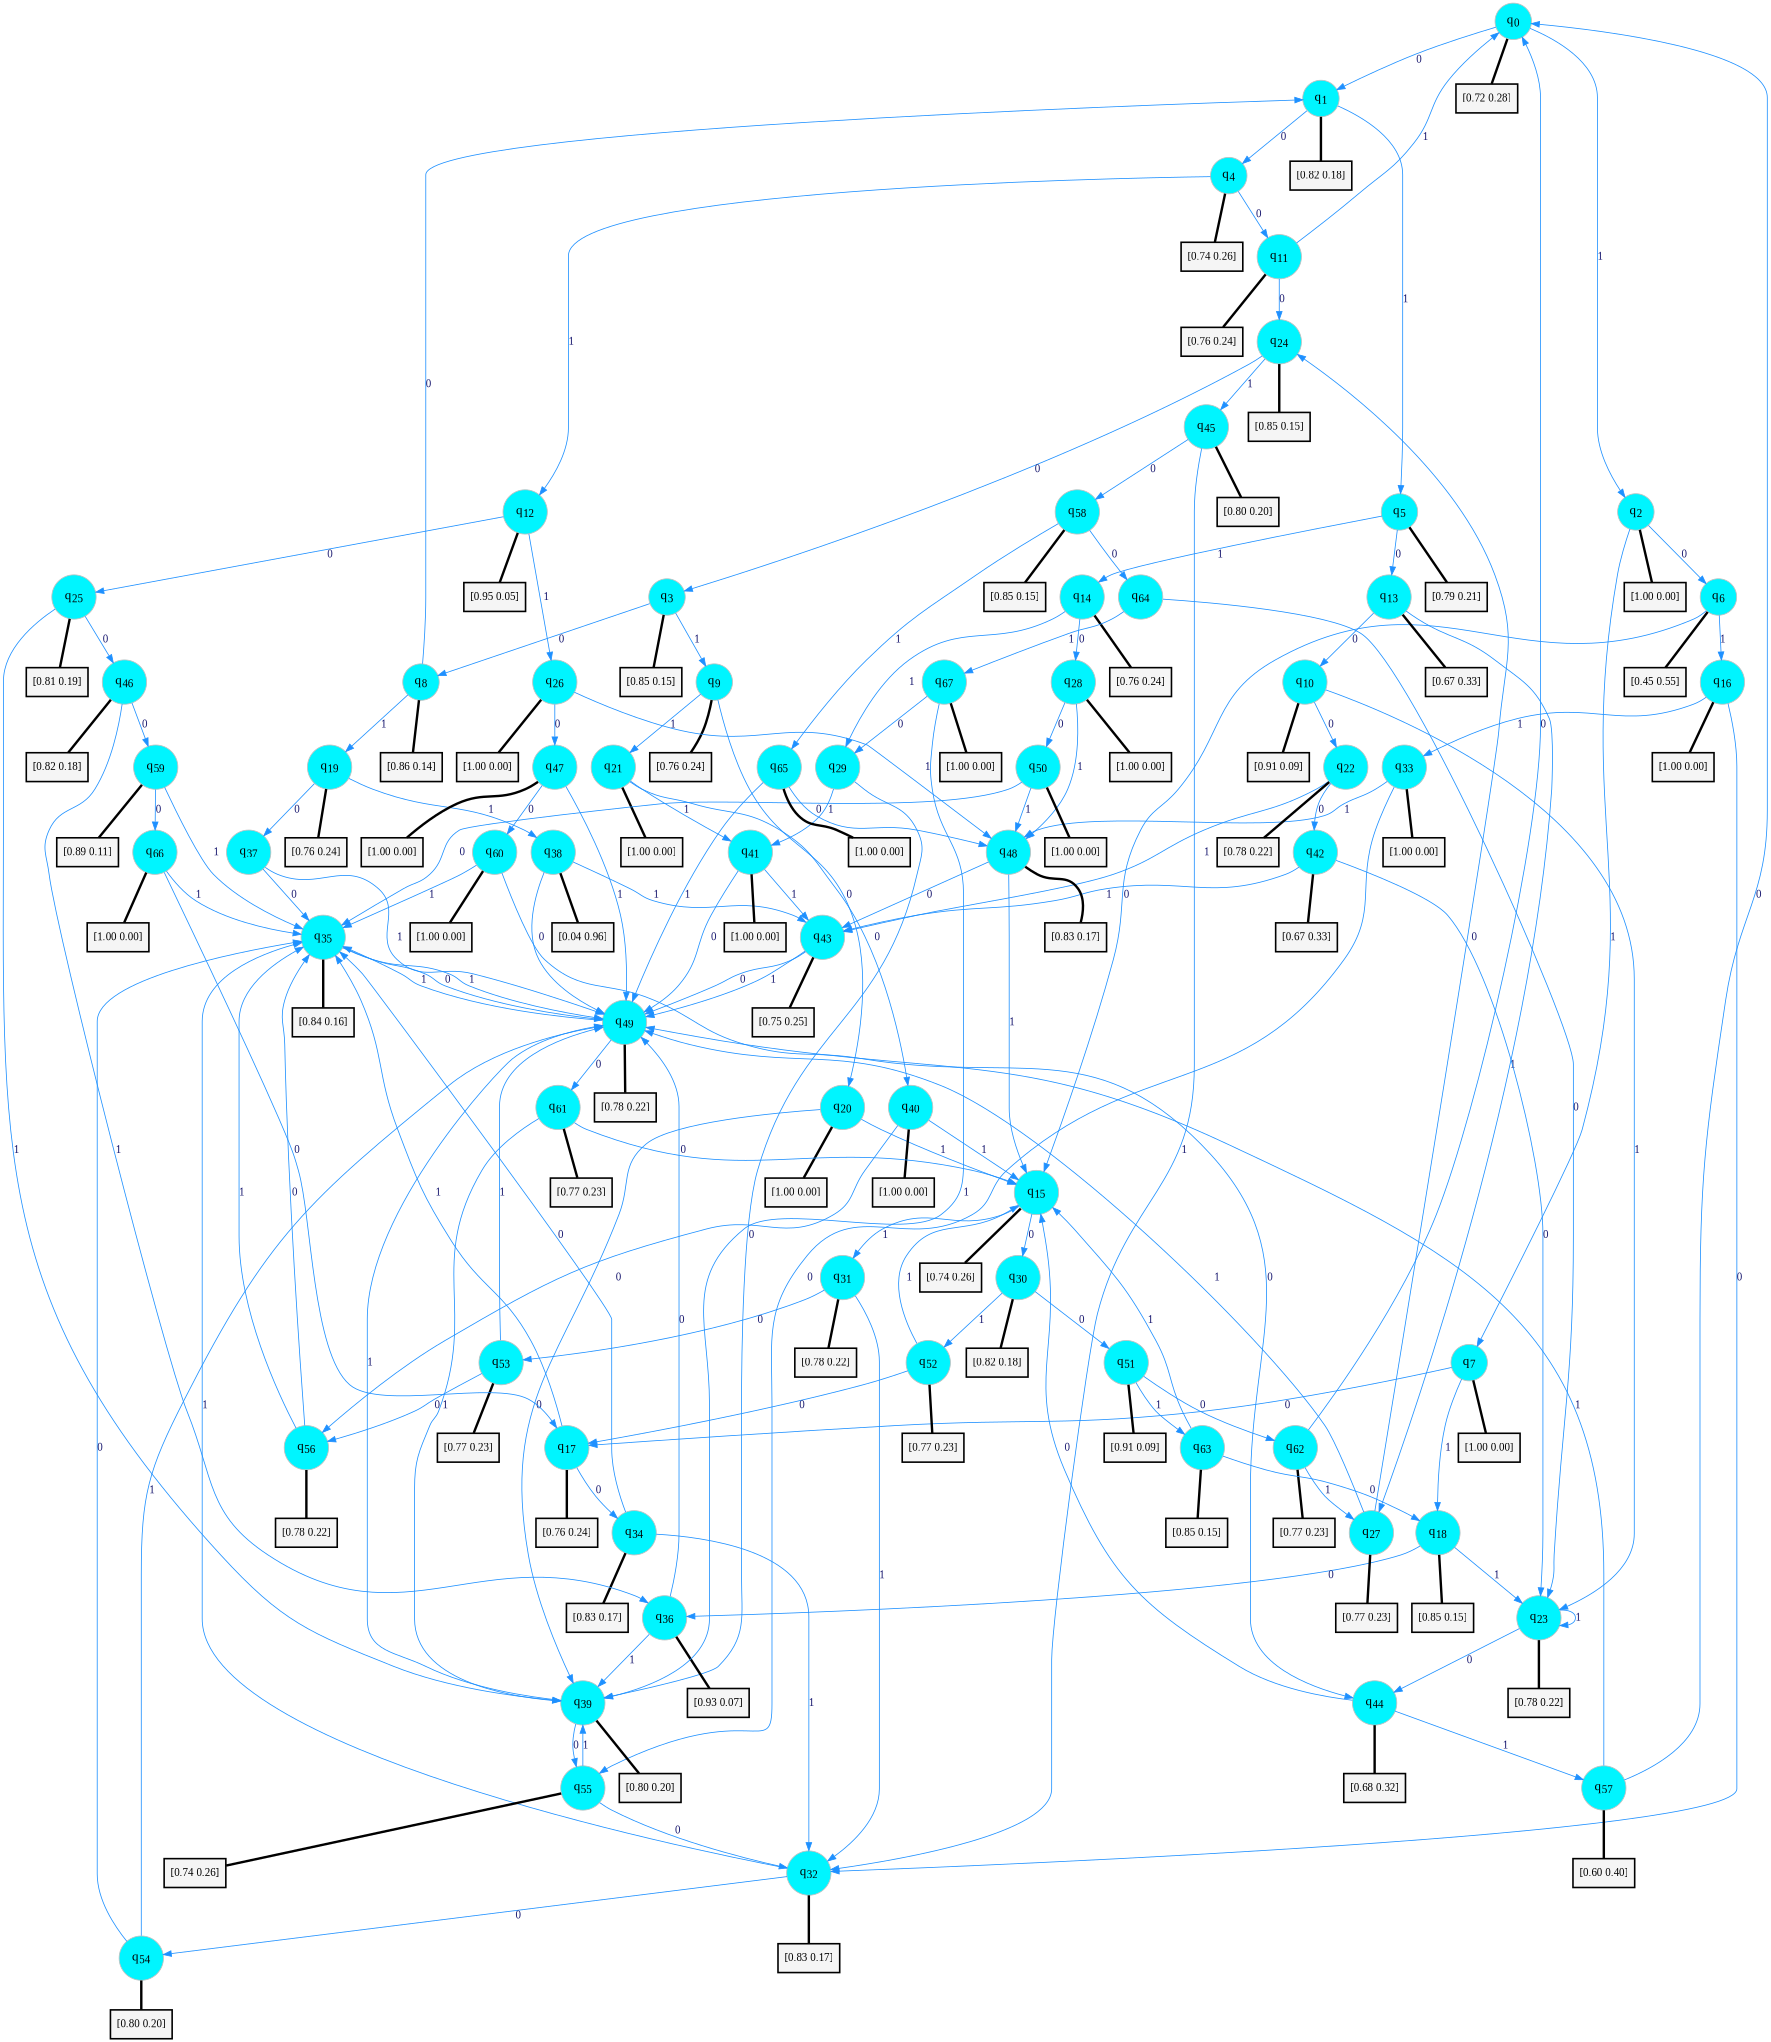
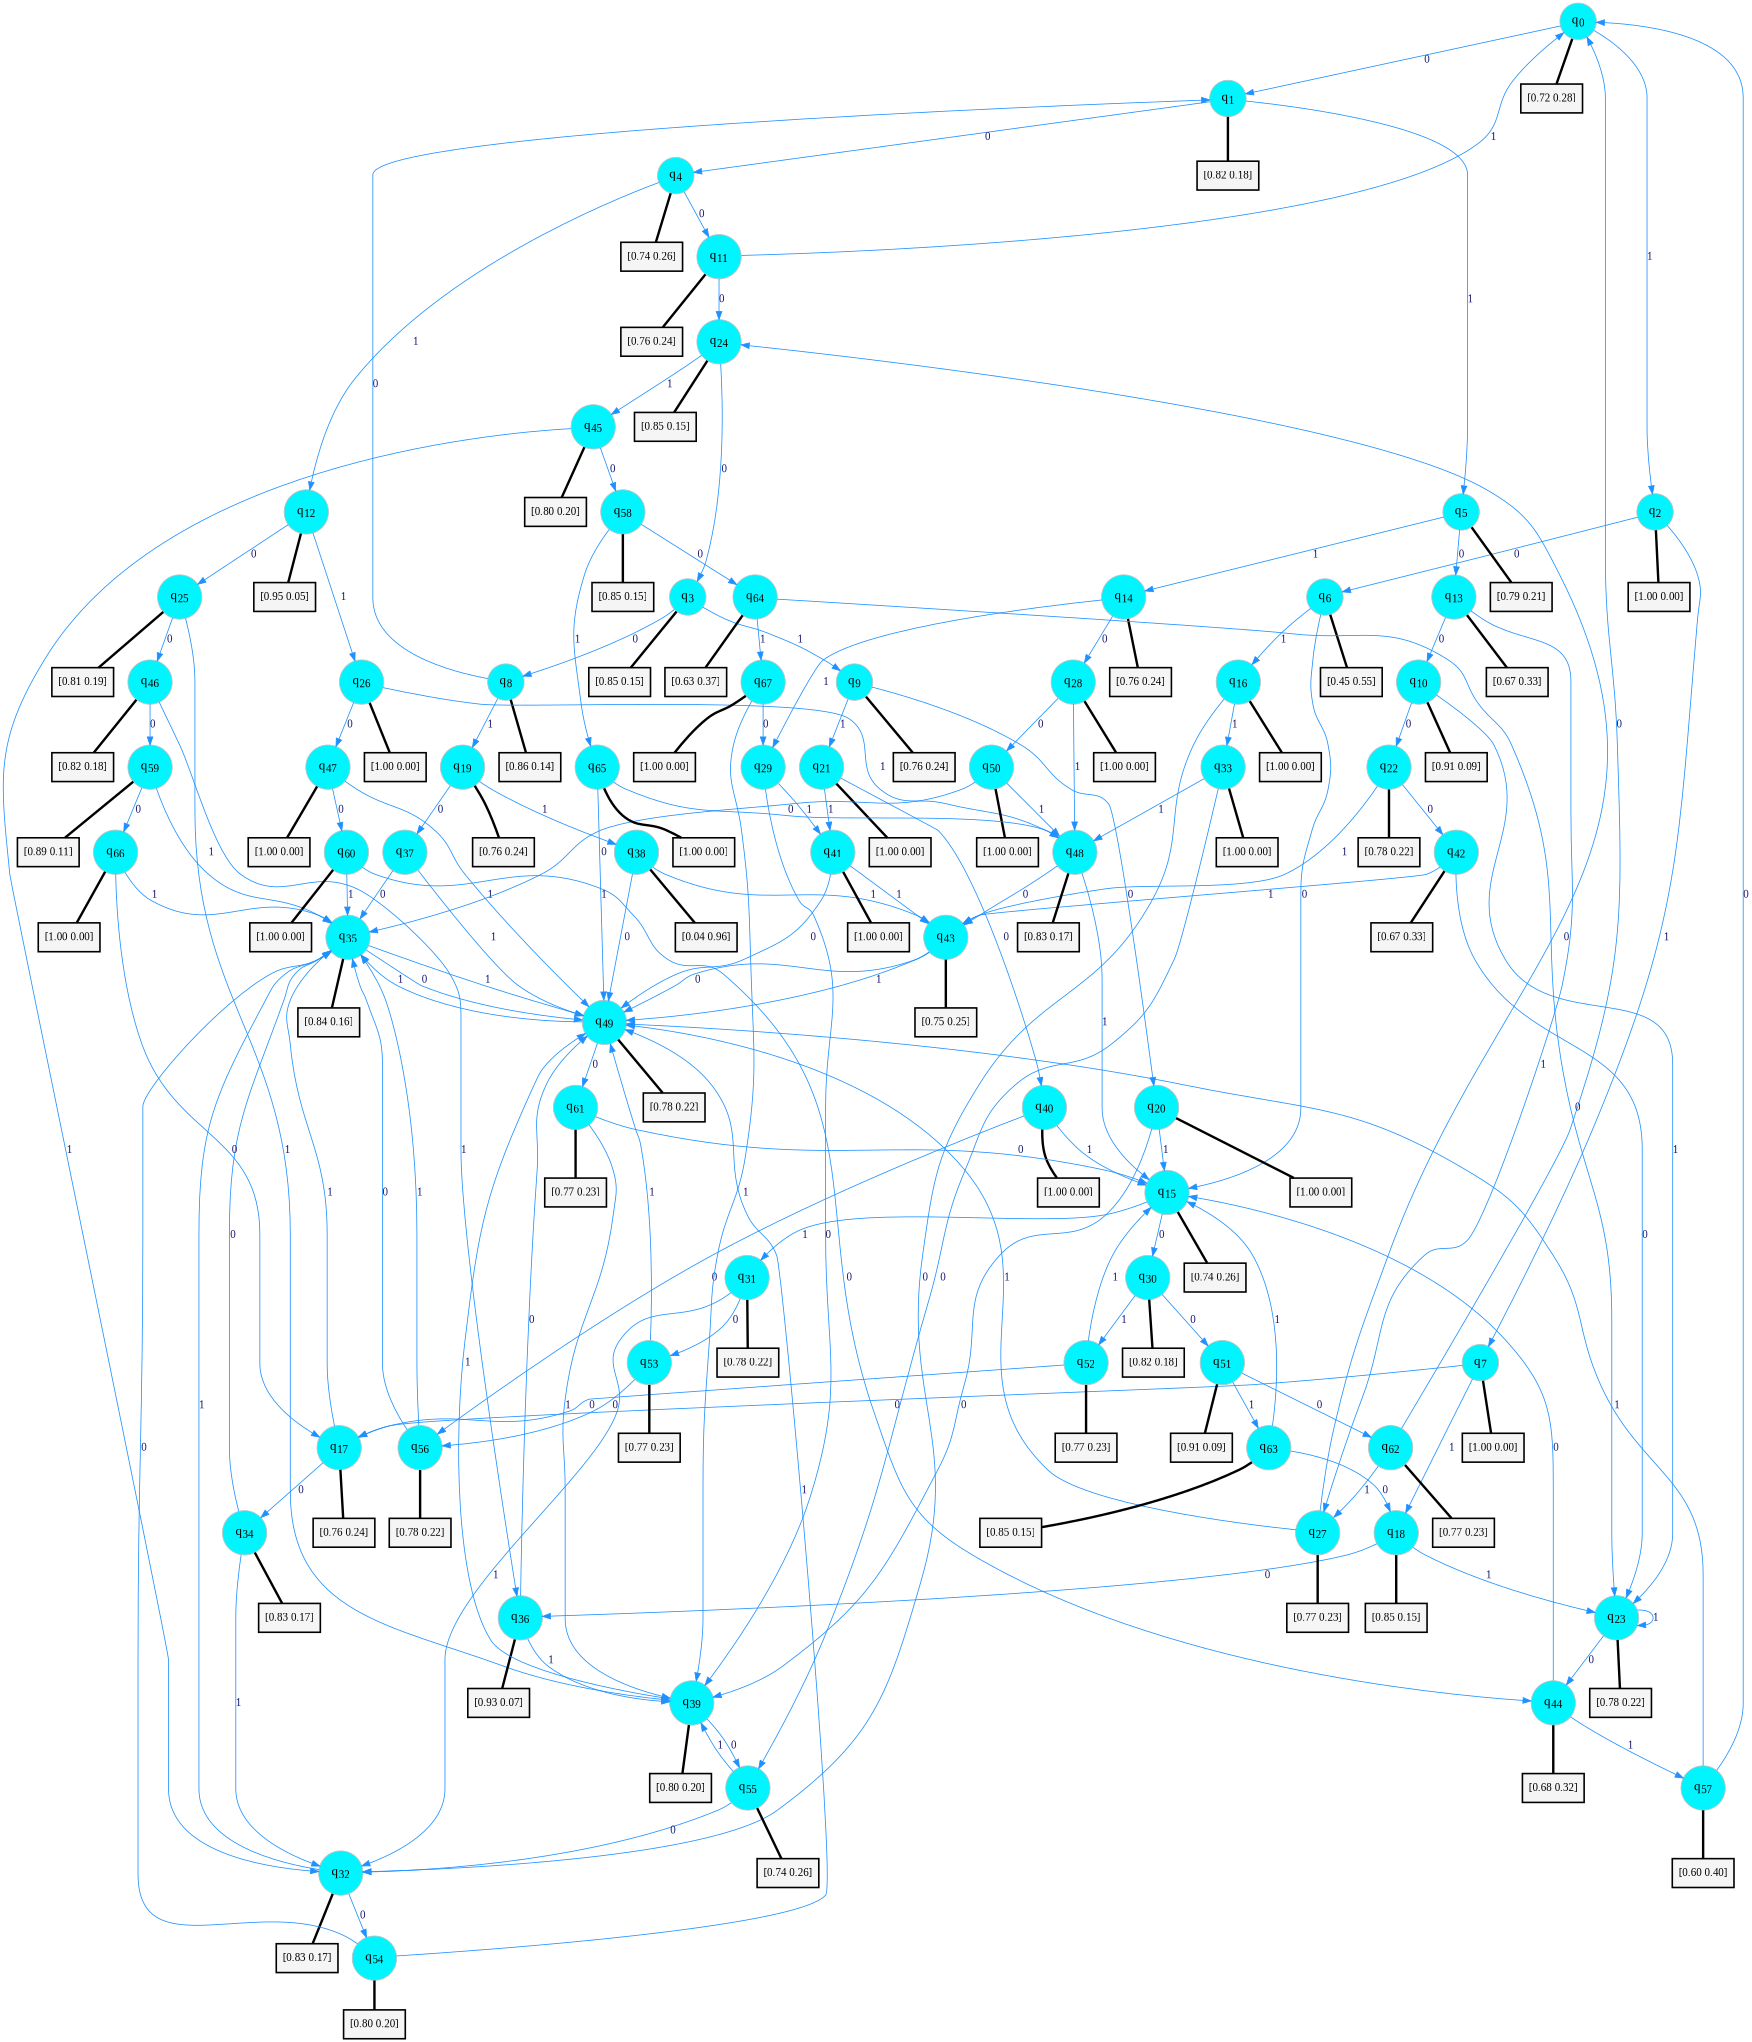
none -> (696, 682)
